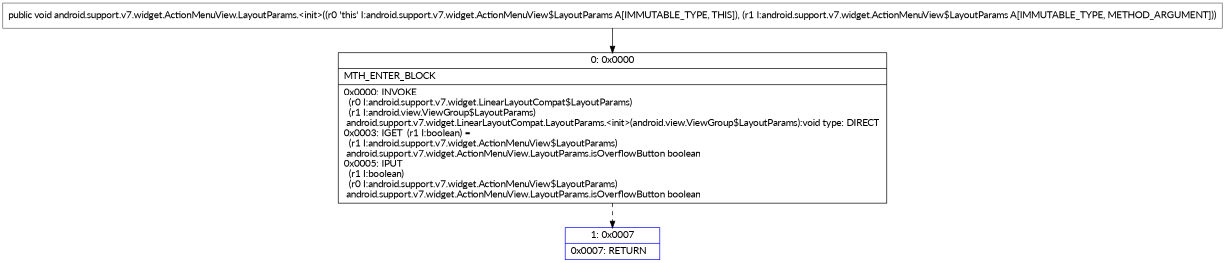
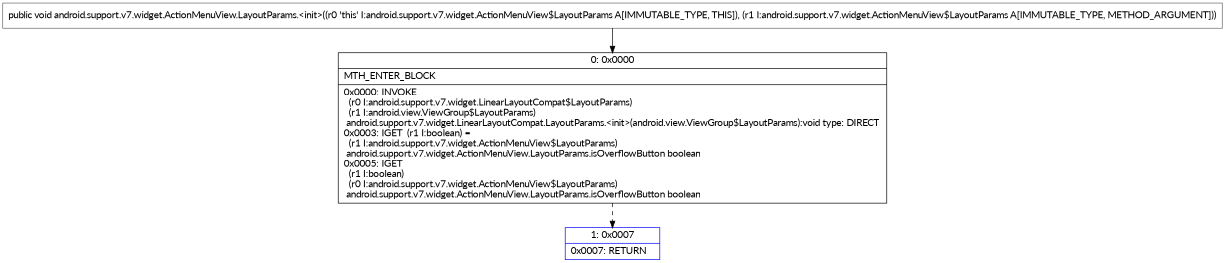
(376, 164) -> (376, 164)
